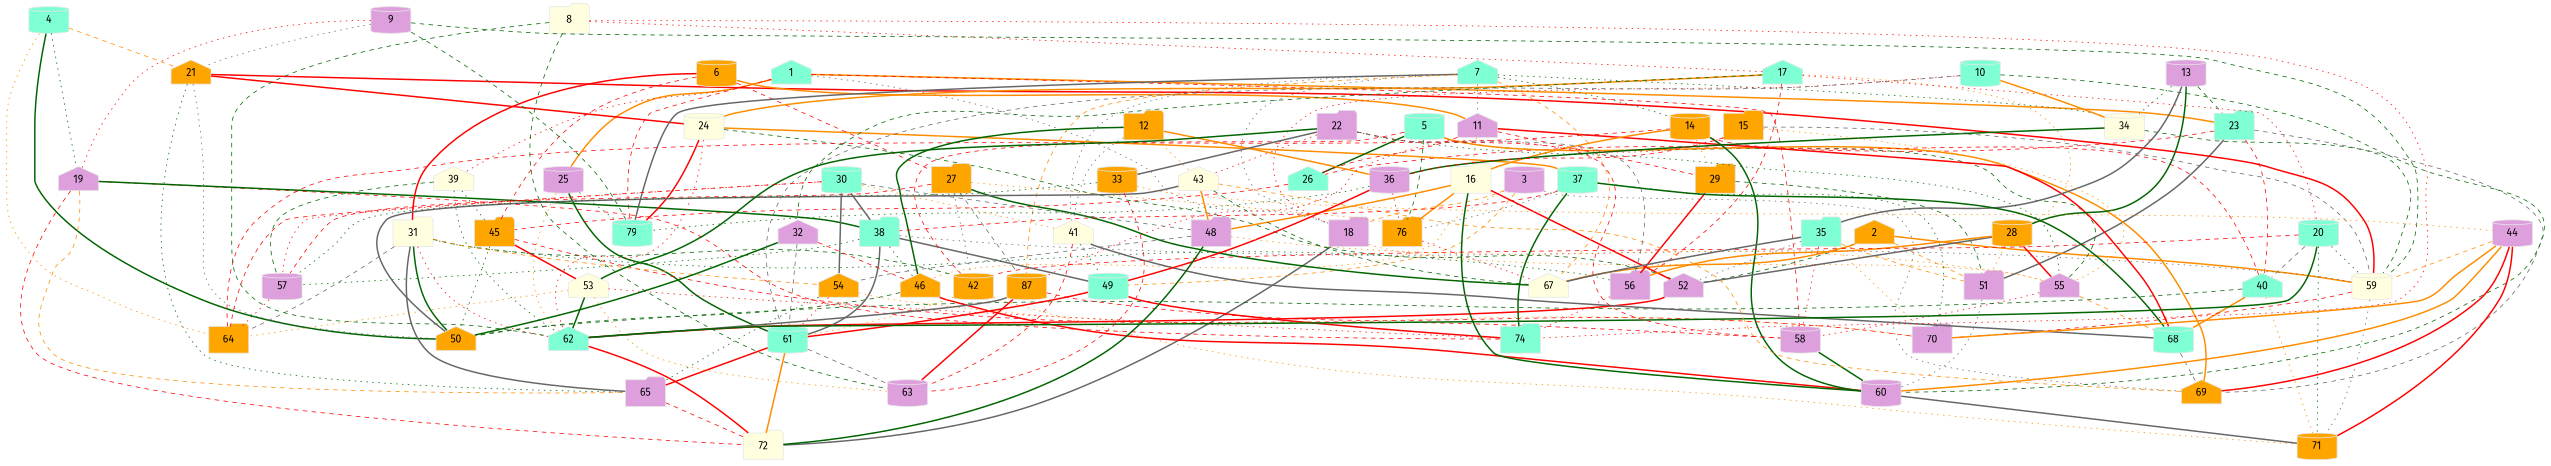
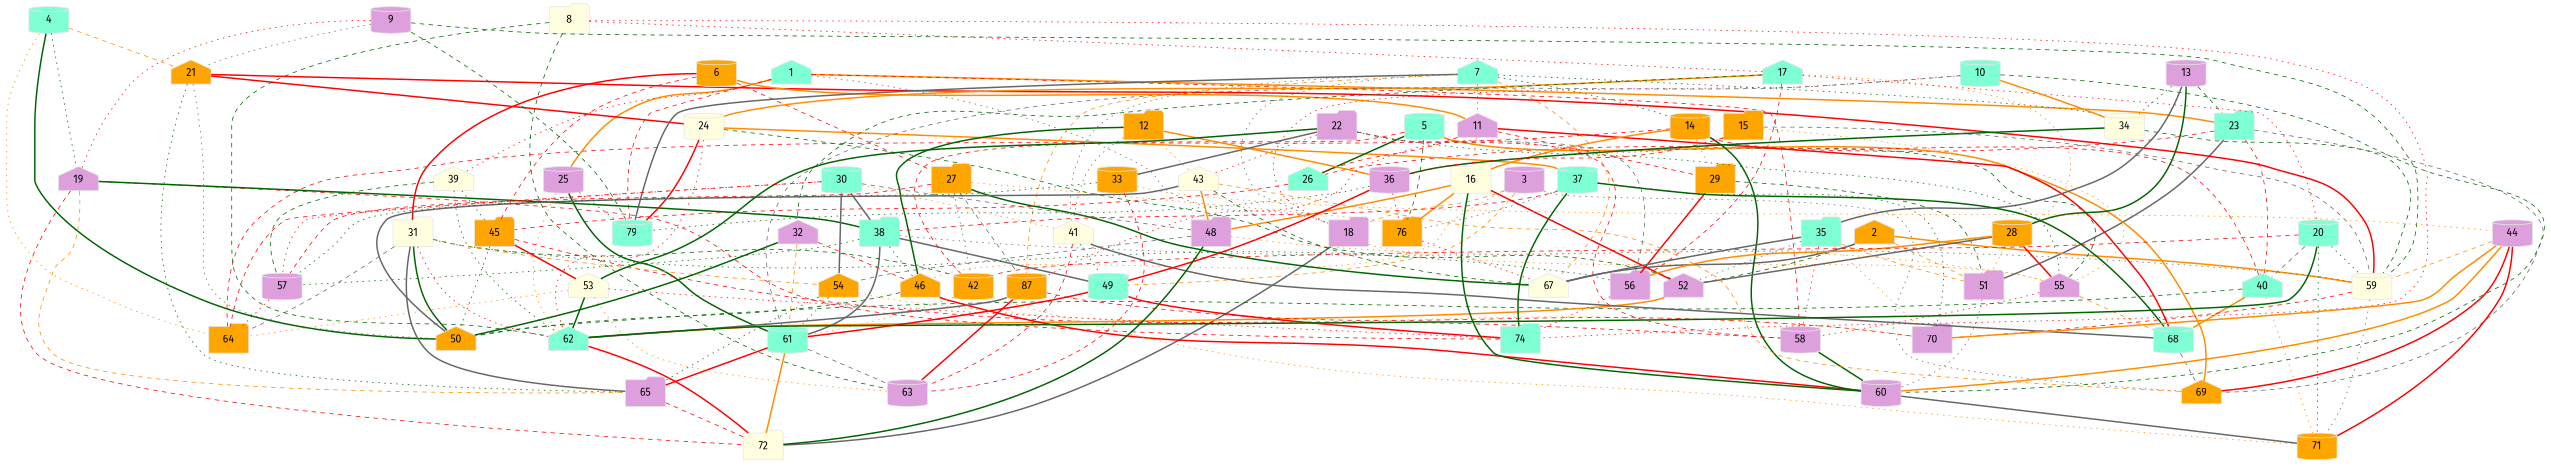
(1784, 260) -> (1784, 260)
(793, 287) -> (793, 287)
(1127, 321) -> (1127, 321)
